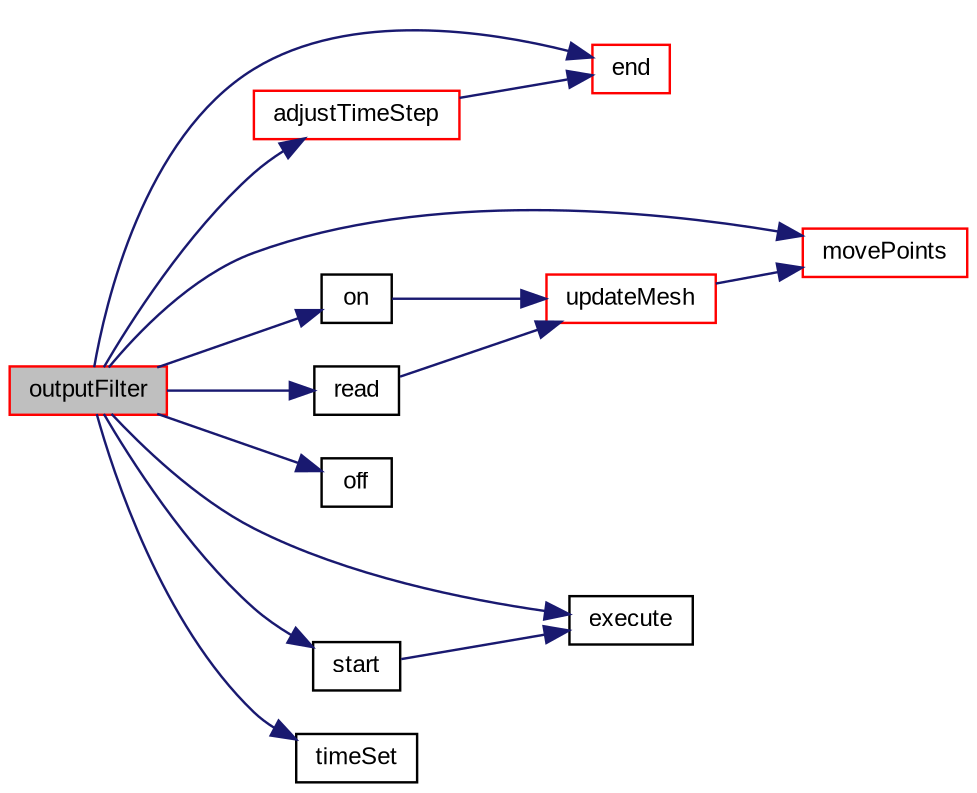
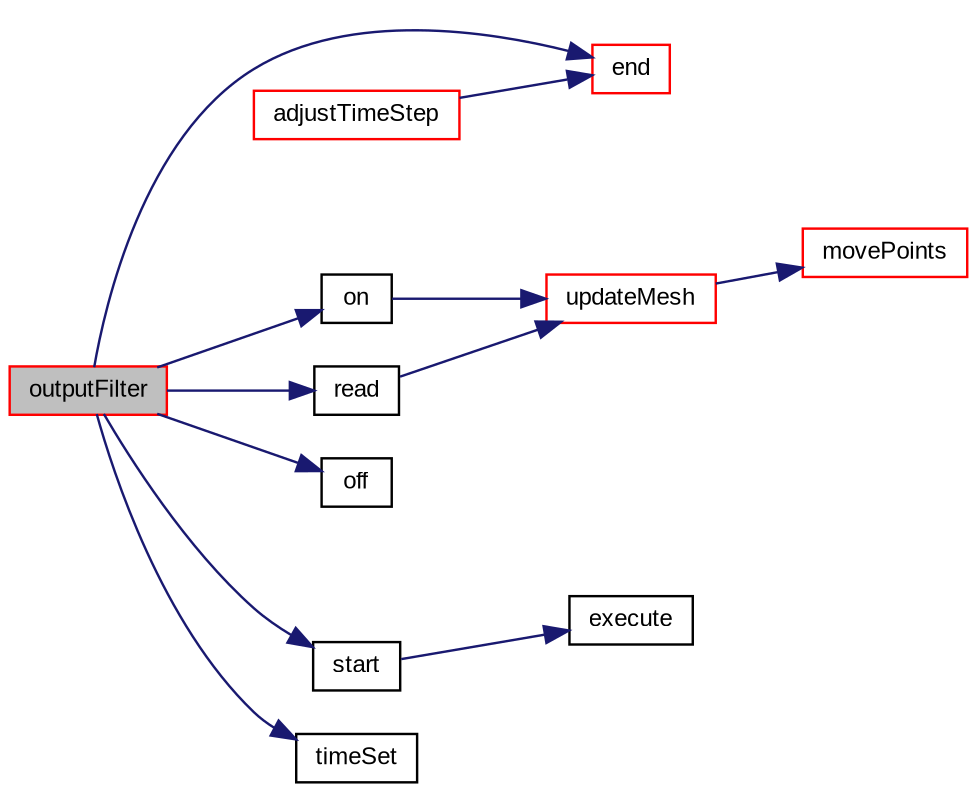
(421, 217) -> none
(183, 250) -> none
(309, 553) -> none
